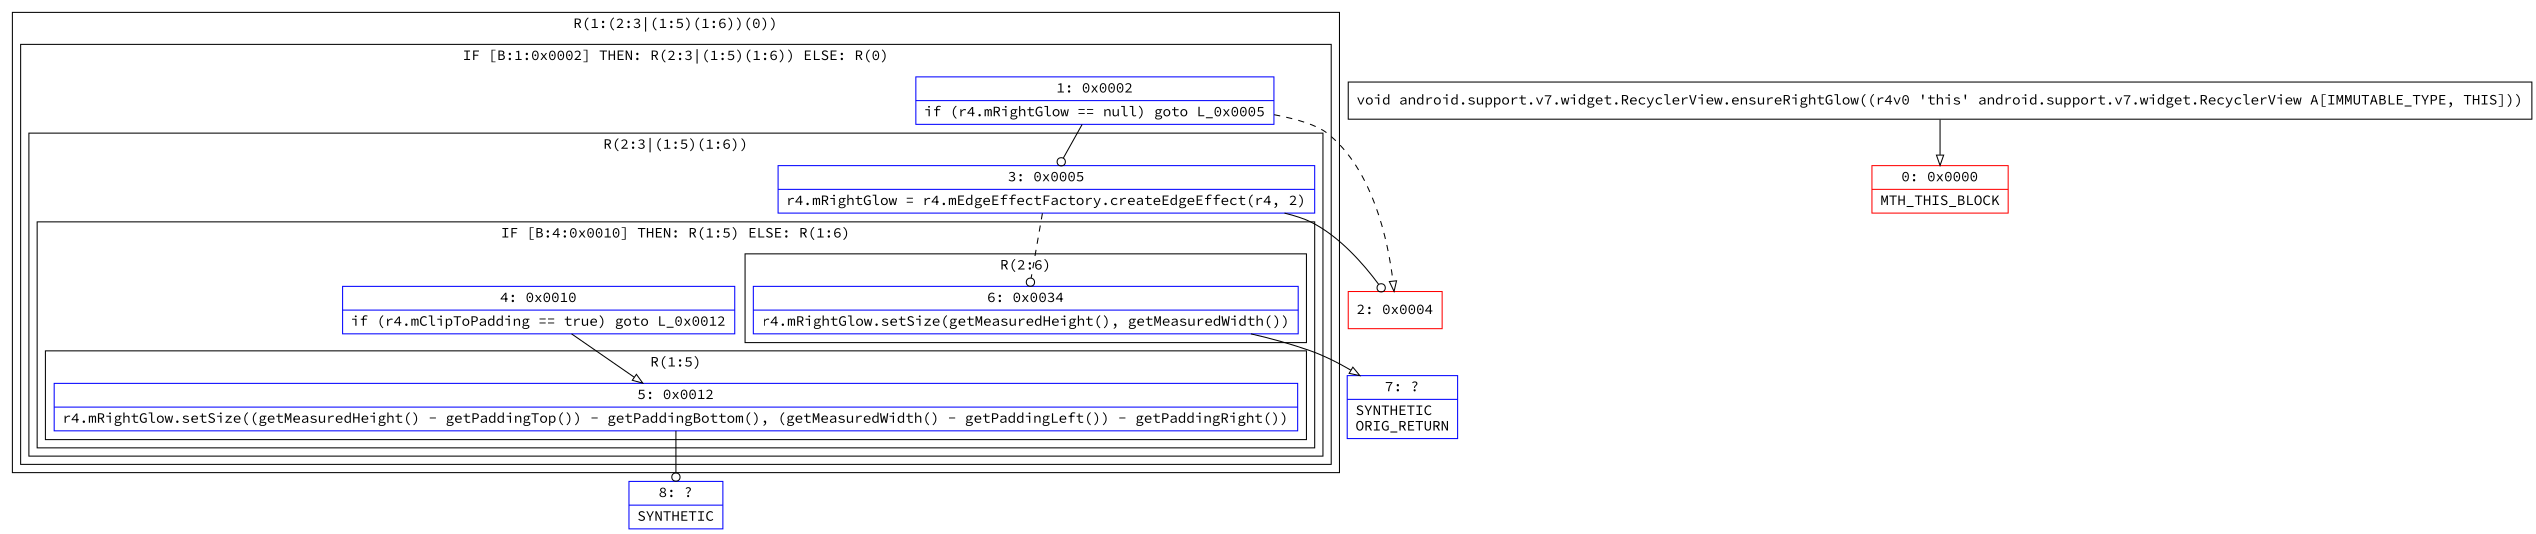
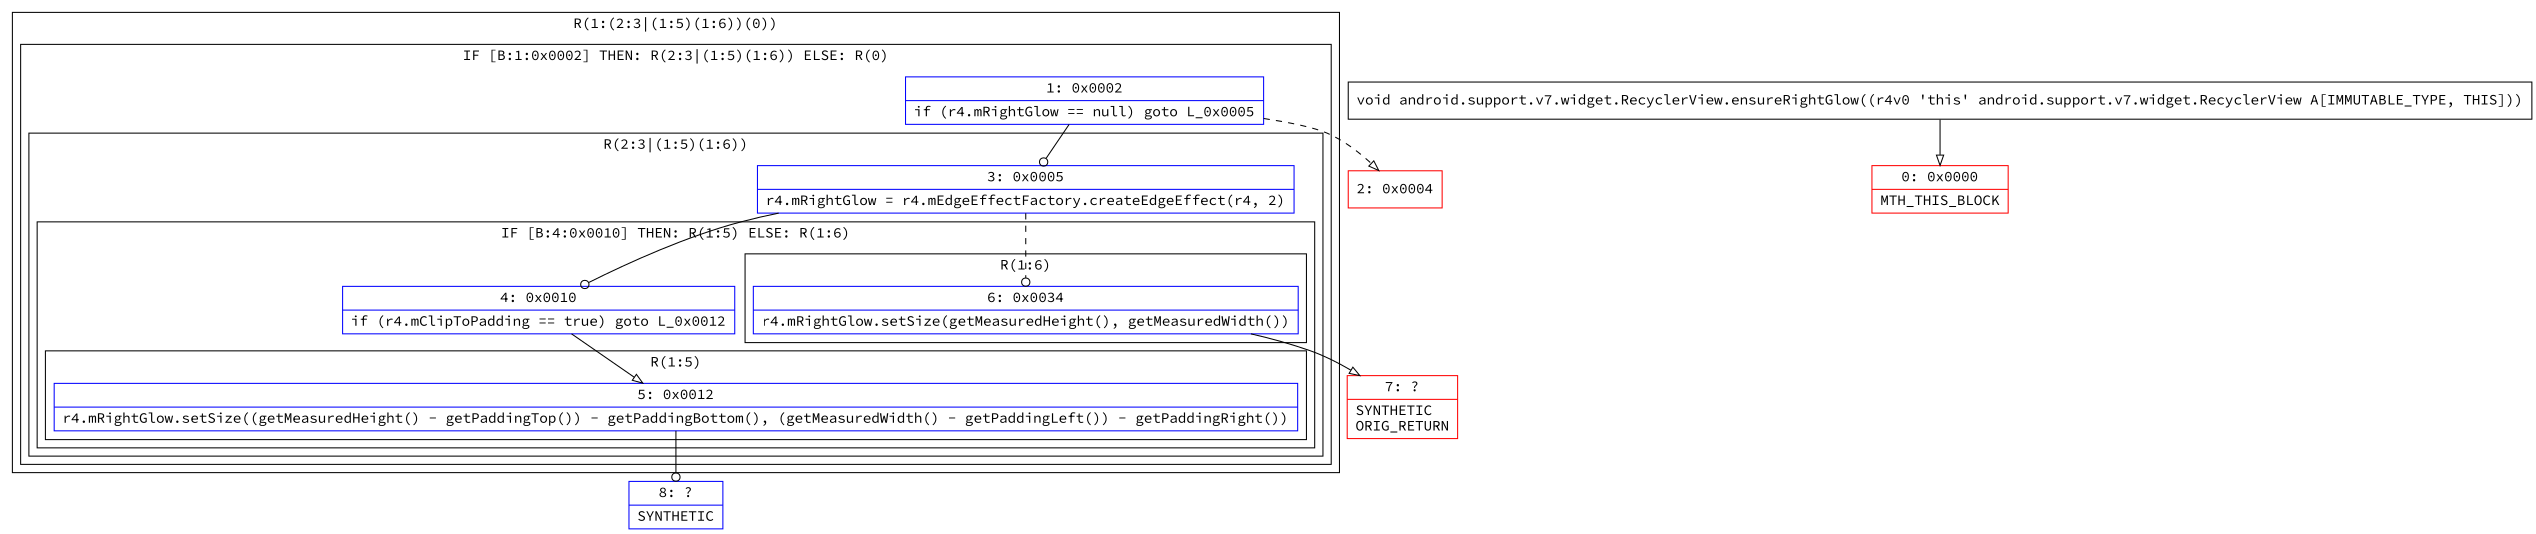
(1347, 248) -> (681, 241)
(1026, 266) -> (1026, 266)
(1402, 407) -> (1402, 407)
